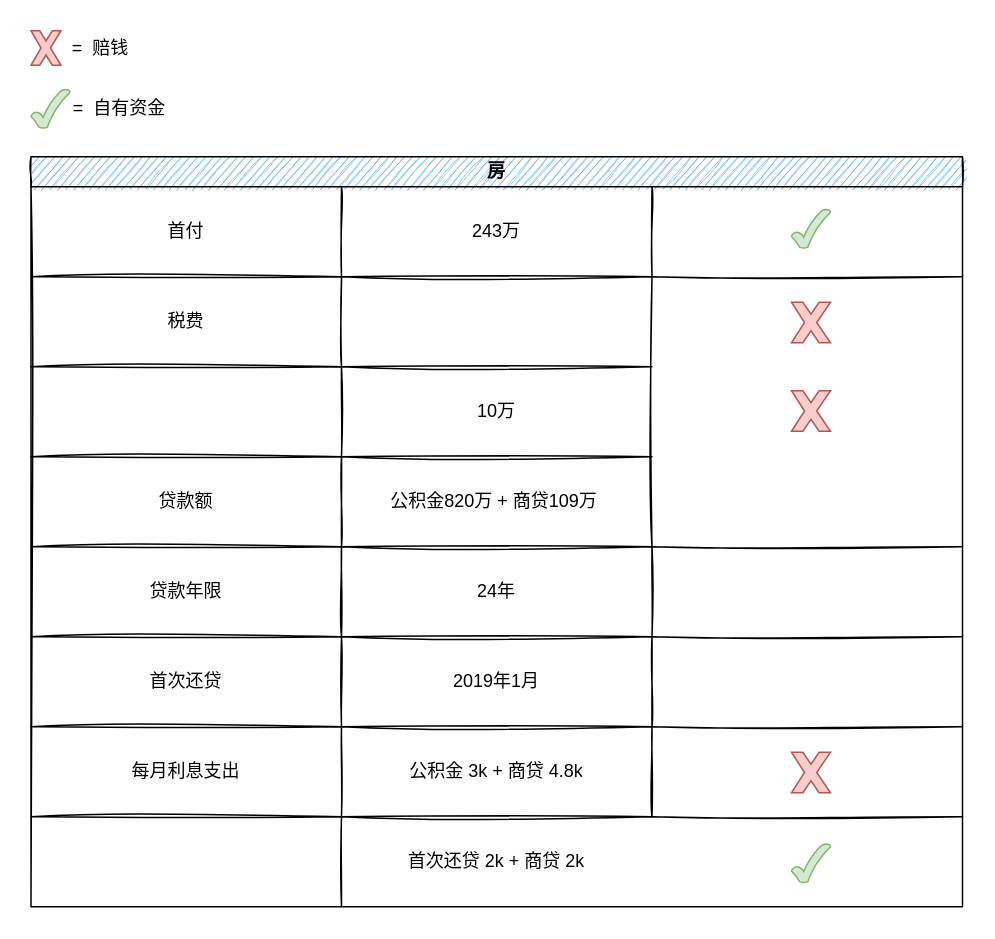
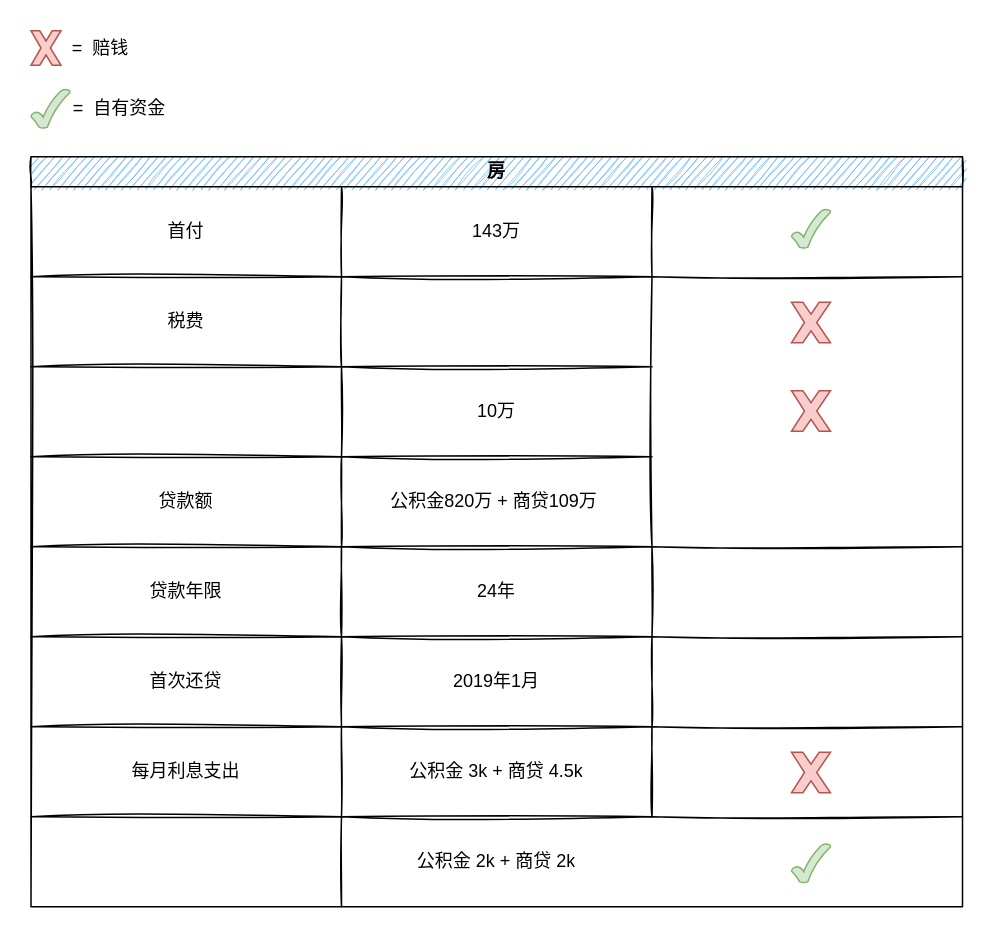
(497, 232) -> (497, 232)
(497, 772) -> (497, 772)
(497, 862) -> (497, 862)
